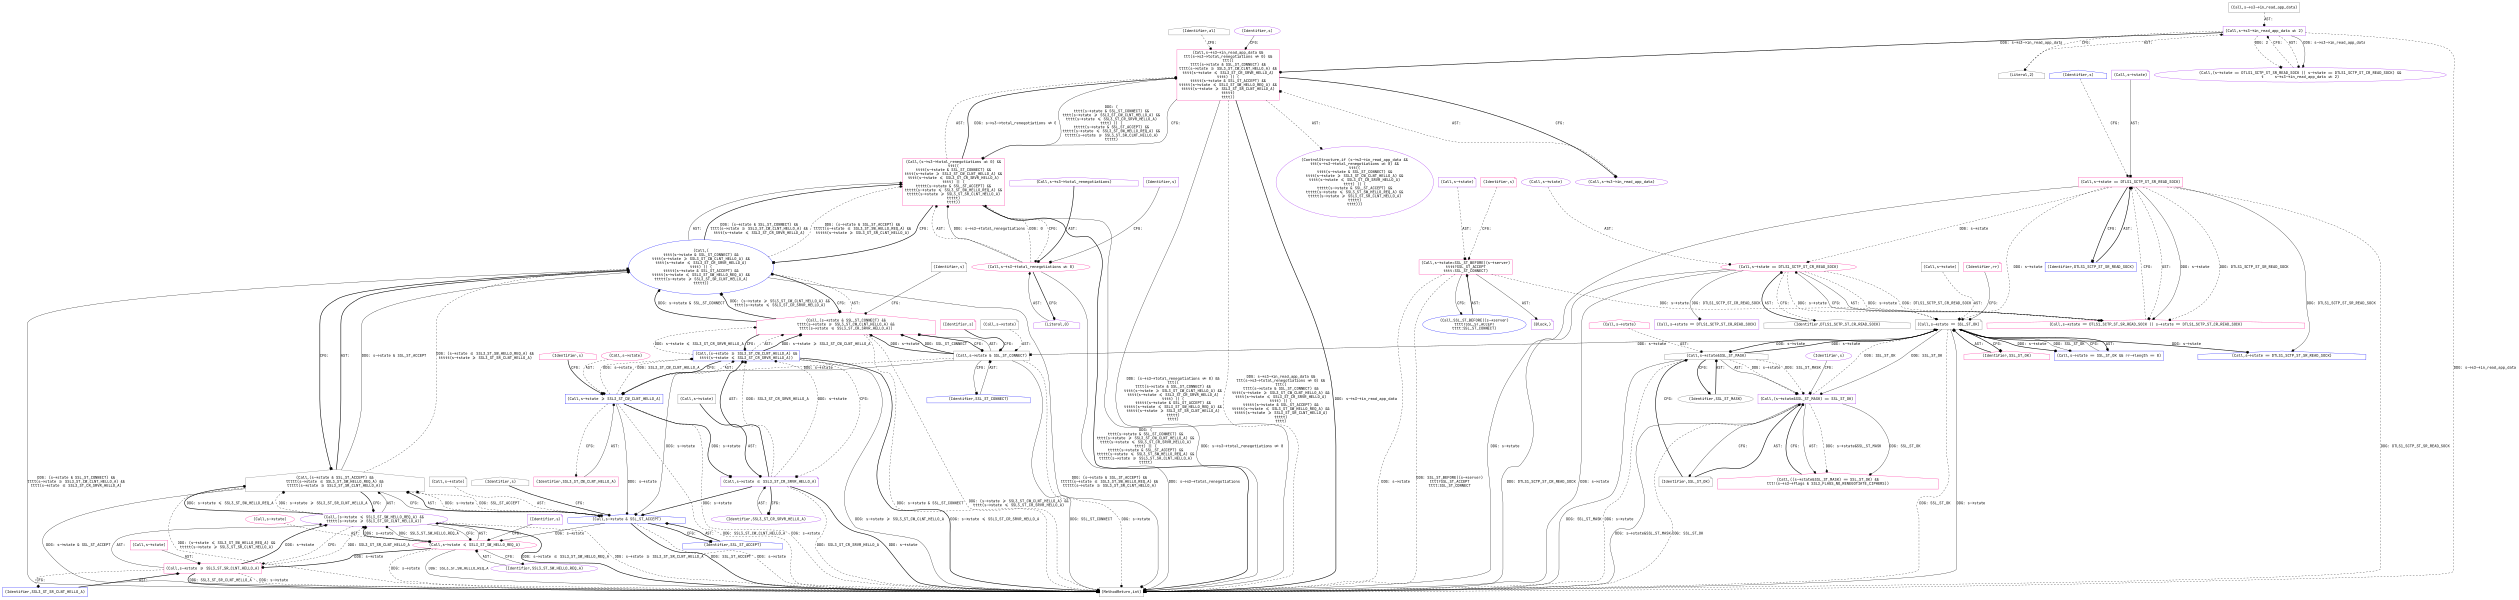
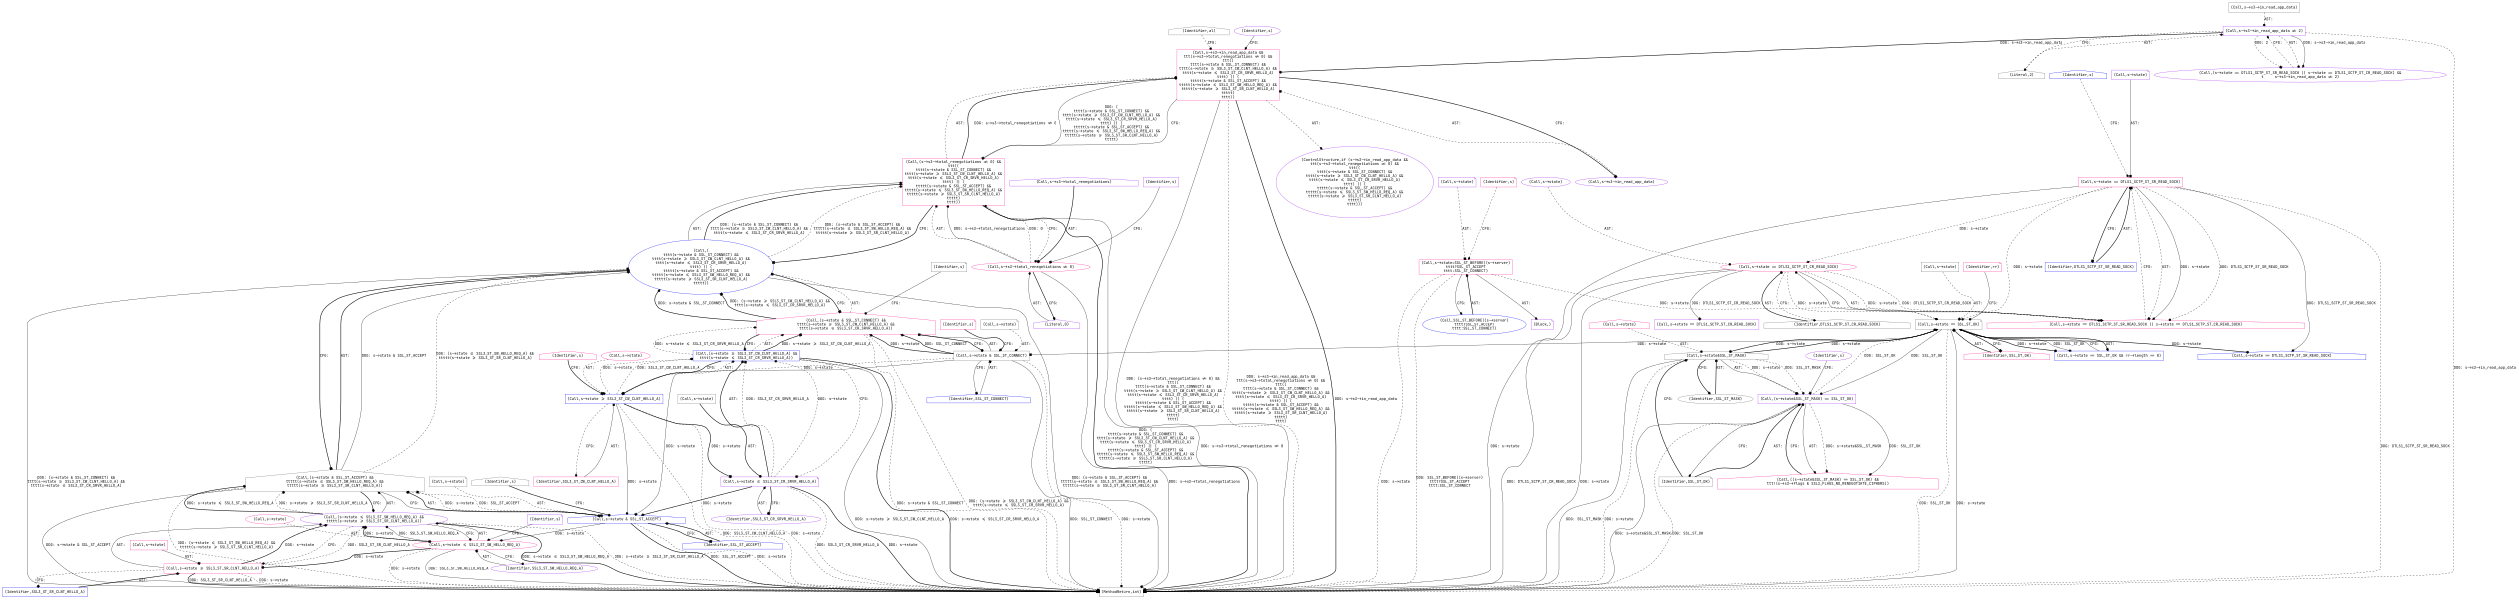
(1067, 226) -> (1067, 226)
